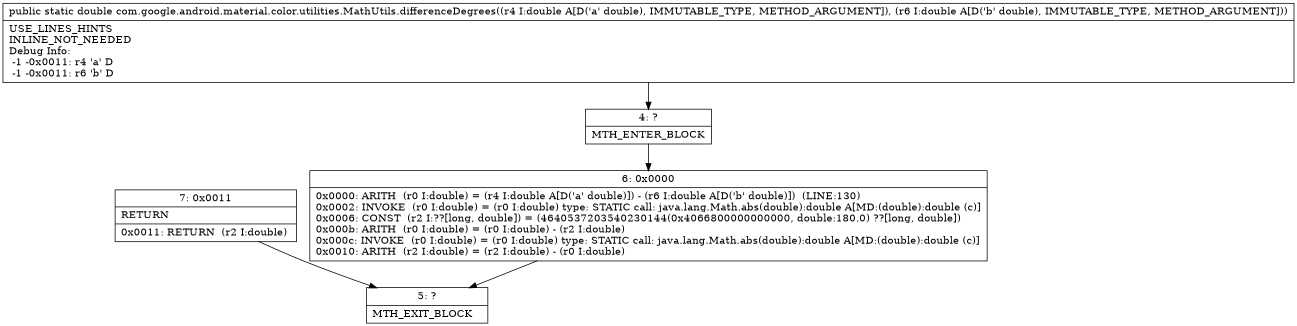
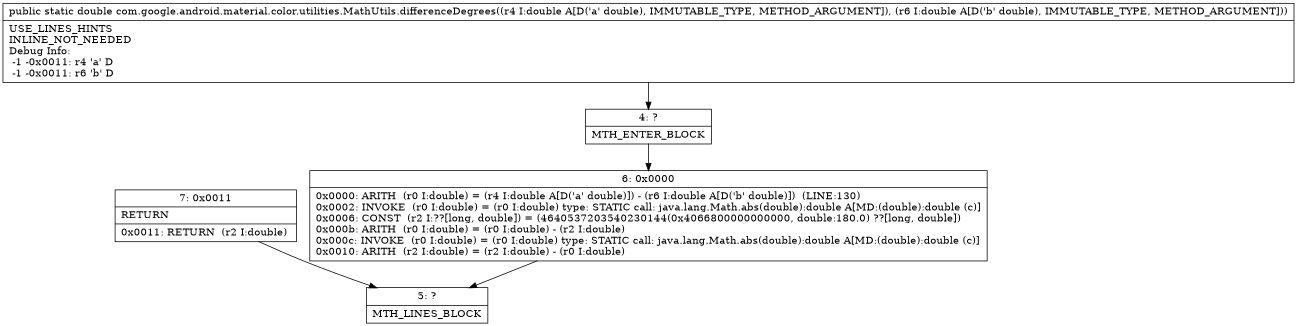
(423, 314) -> (427, 314)
